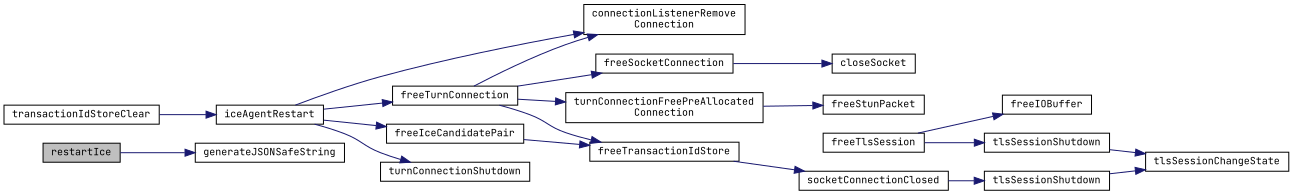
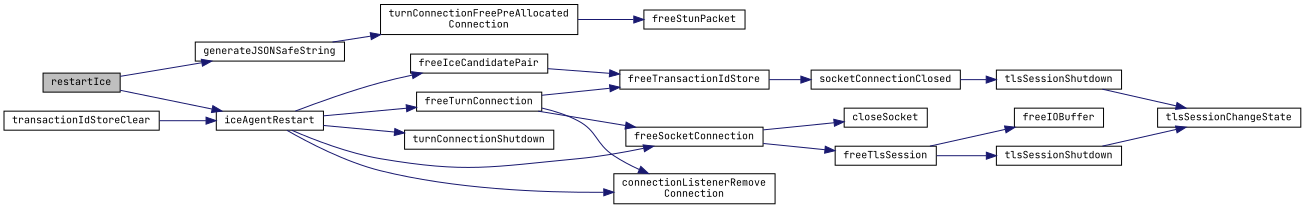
none -> (166, 100)
(536, 100) -> (352, 39)
none -> (794, 147)
none -> (466, 167)
